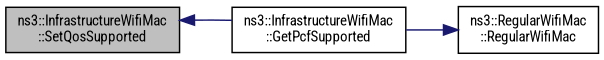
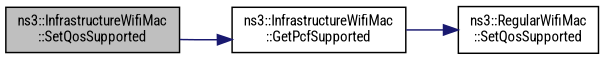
(213, 20) -> (198, 40)
(528, 30) -> (528, 30)
